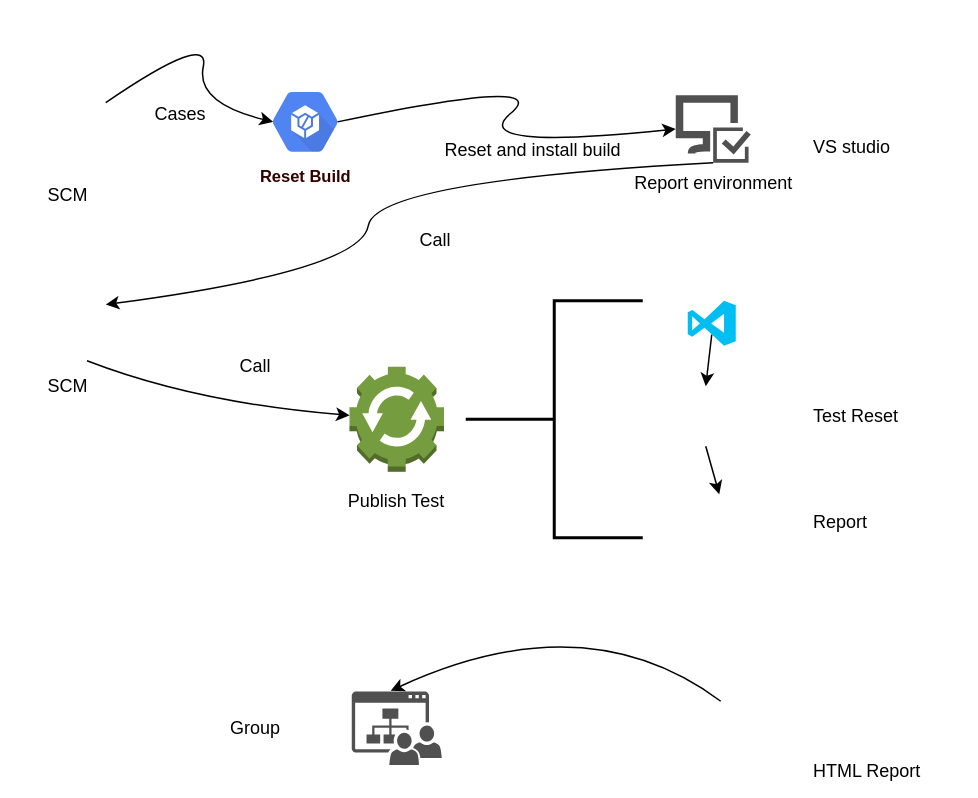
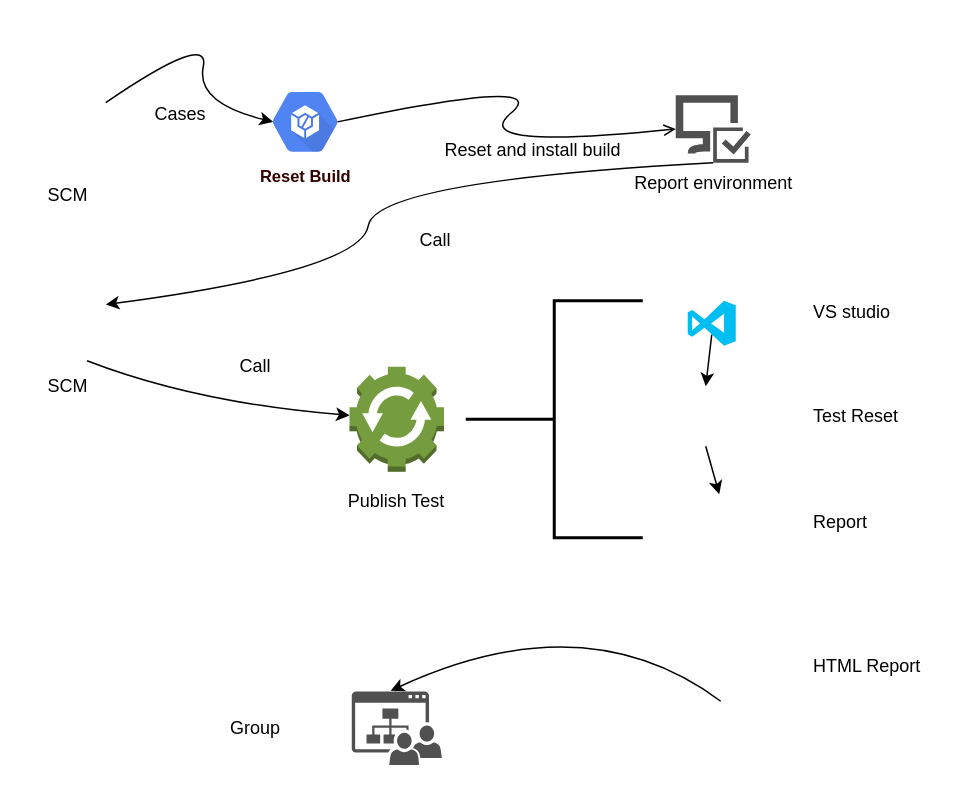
(664, 130) -> (666, 130)
(878, 158) -> (878, 323)
(878, 771) -> (878, 666)
